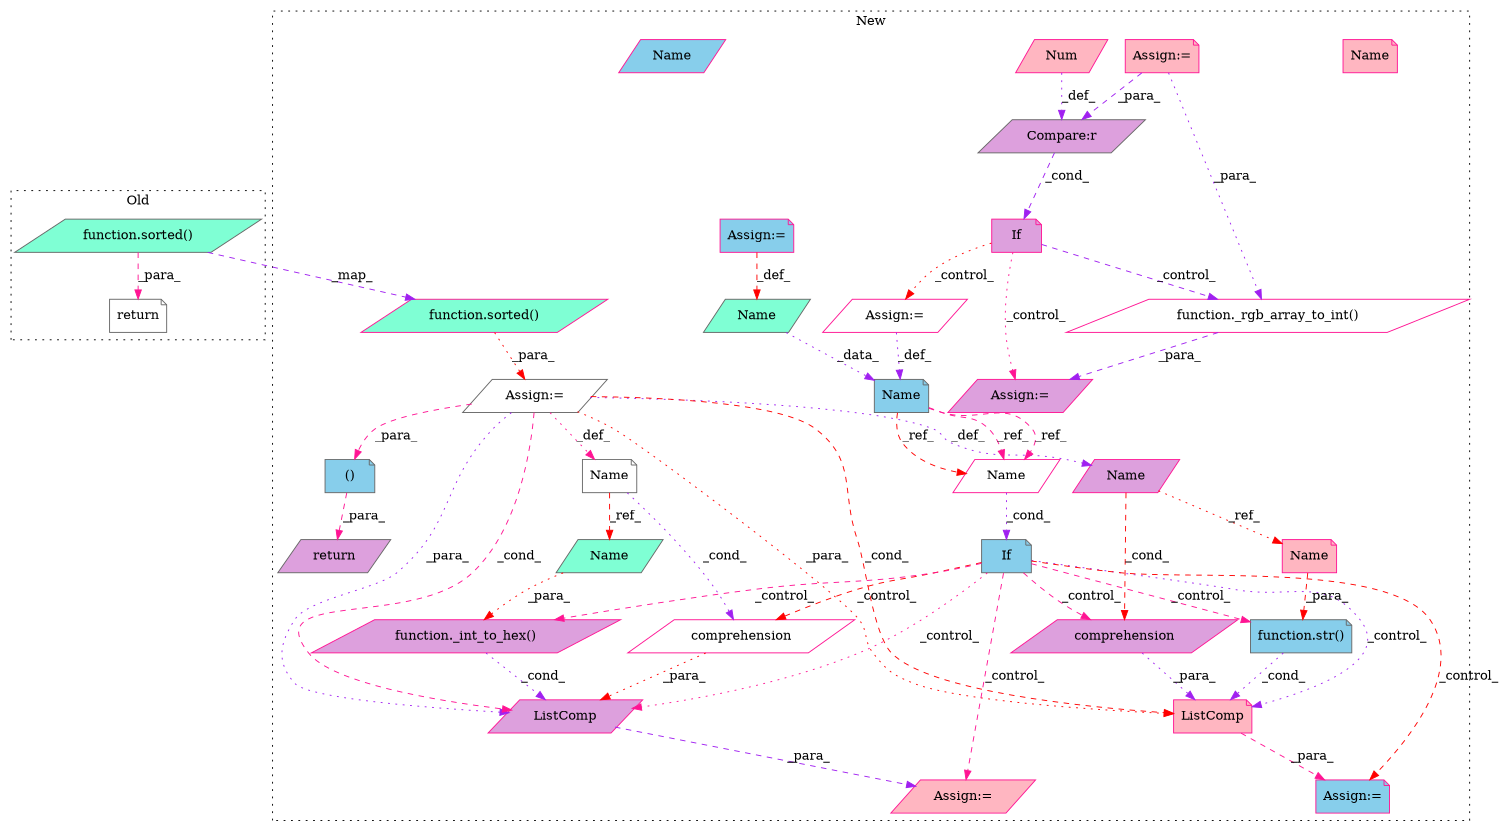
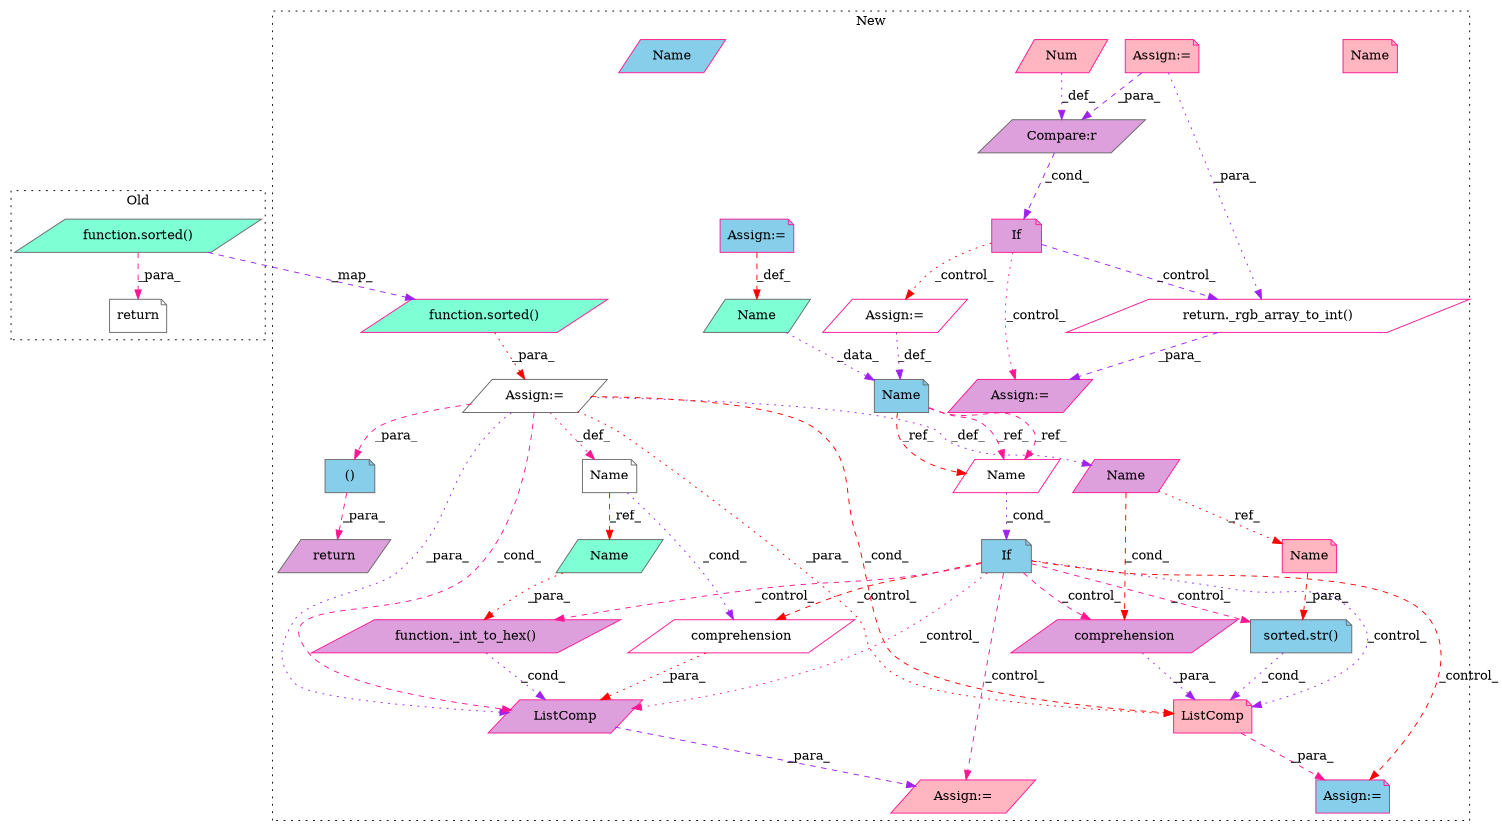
(1268, 316) -> (1268, 316)
(1301, 636) -> (1301, 636)
